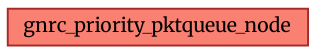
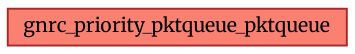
(158, 27) -> (177, 27)
